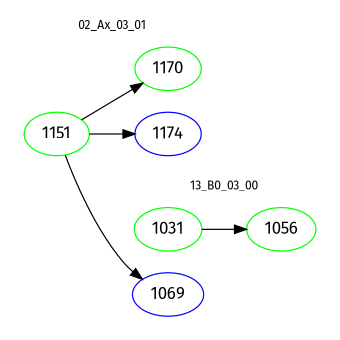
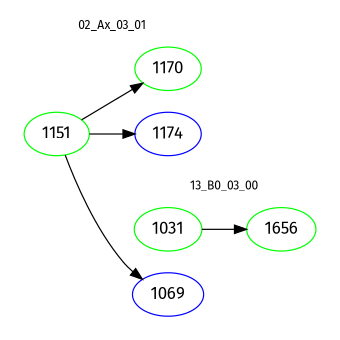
(281, 229) -> (281, 229)
